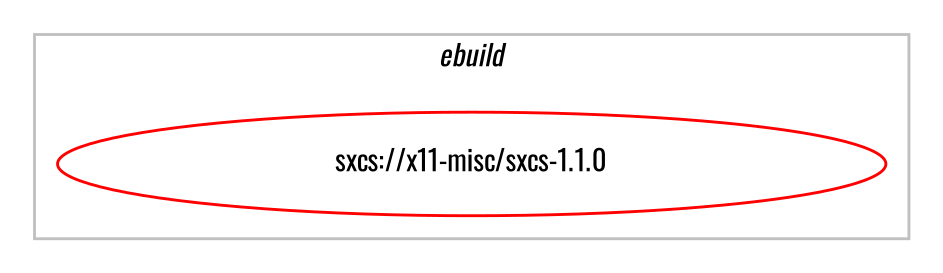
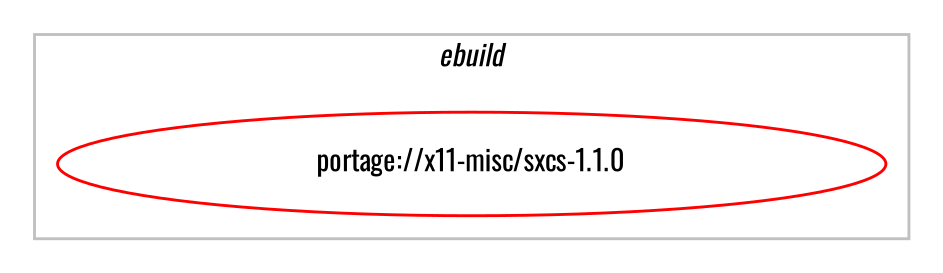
(472, 164) -> (472, 164)
